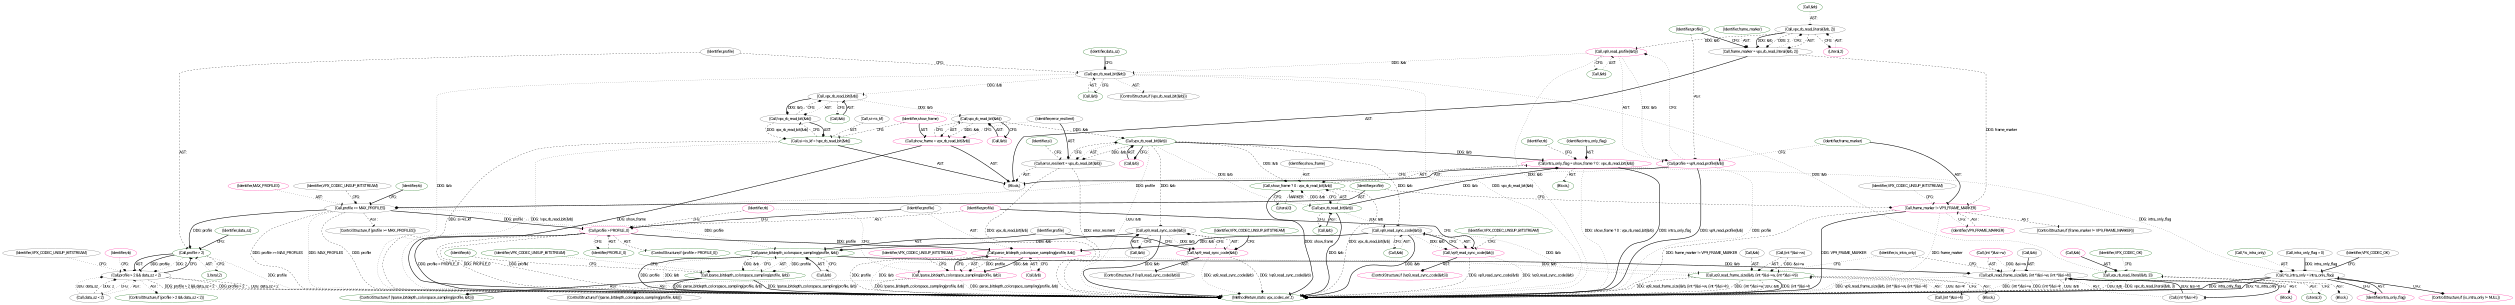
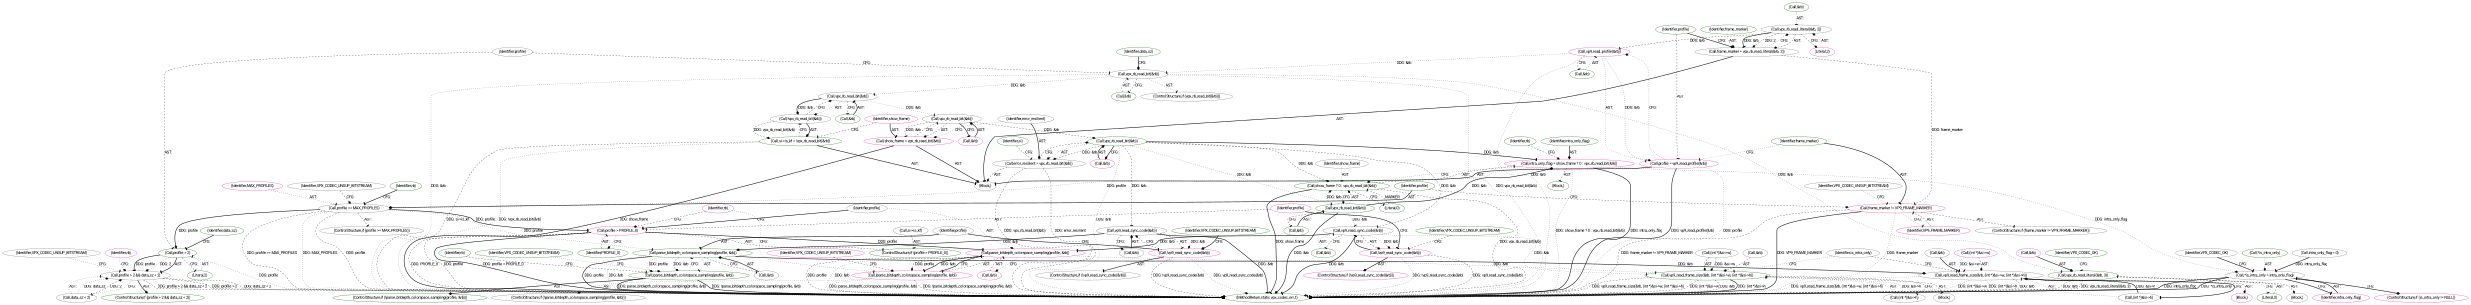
(848, 130) -> (913, 241)
(180, 269) -> none
(147, 286) -> (141, 286)
